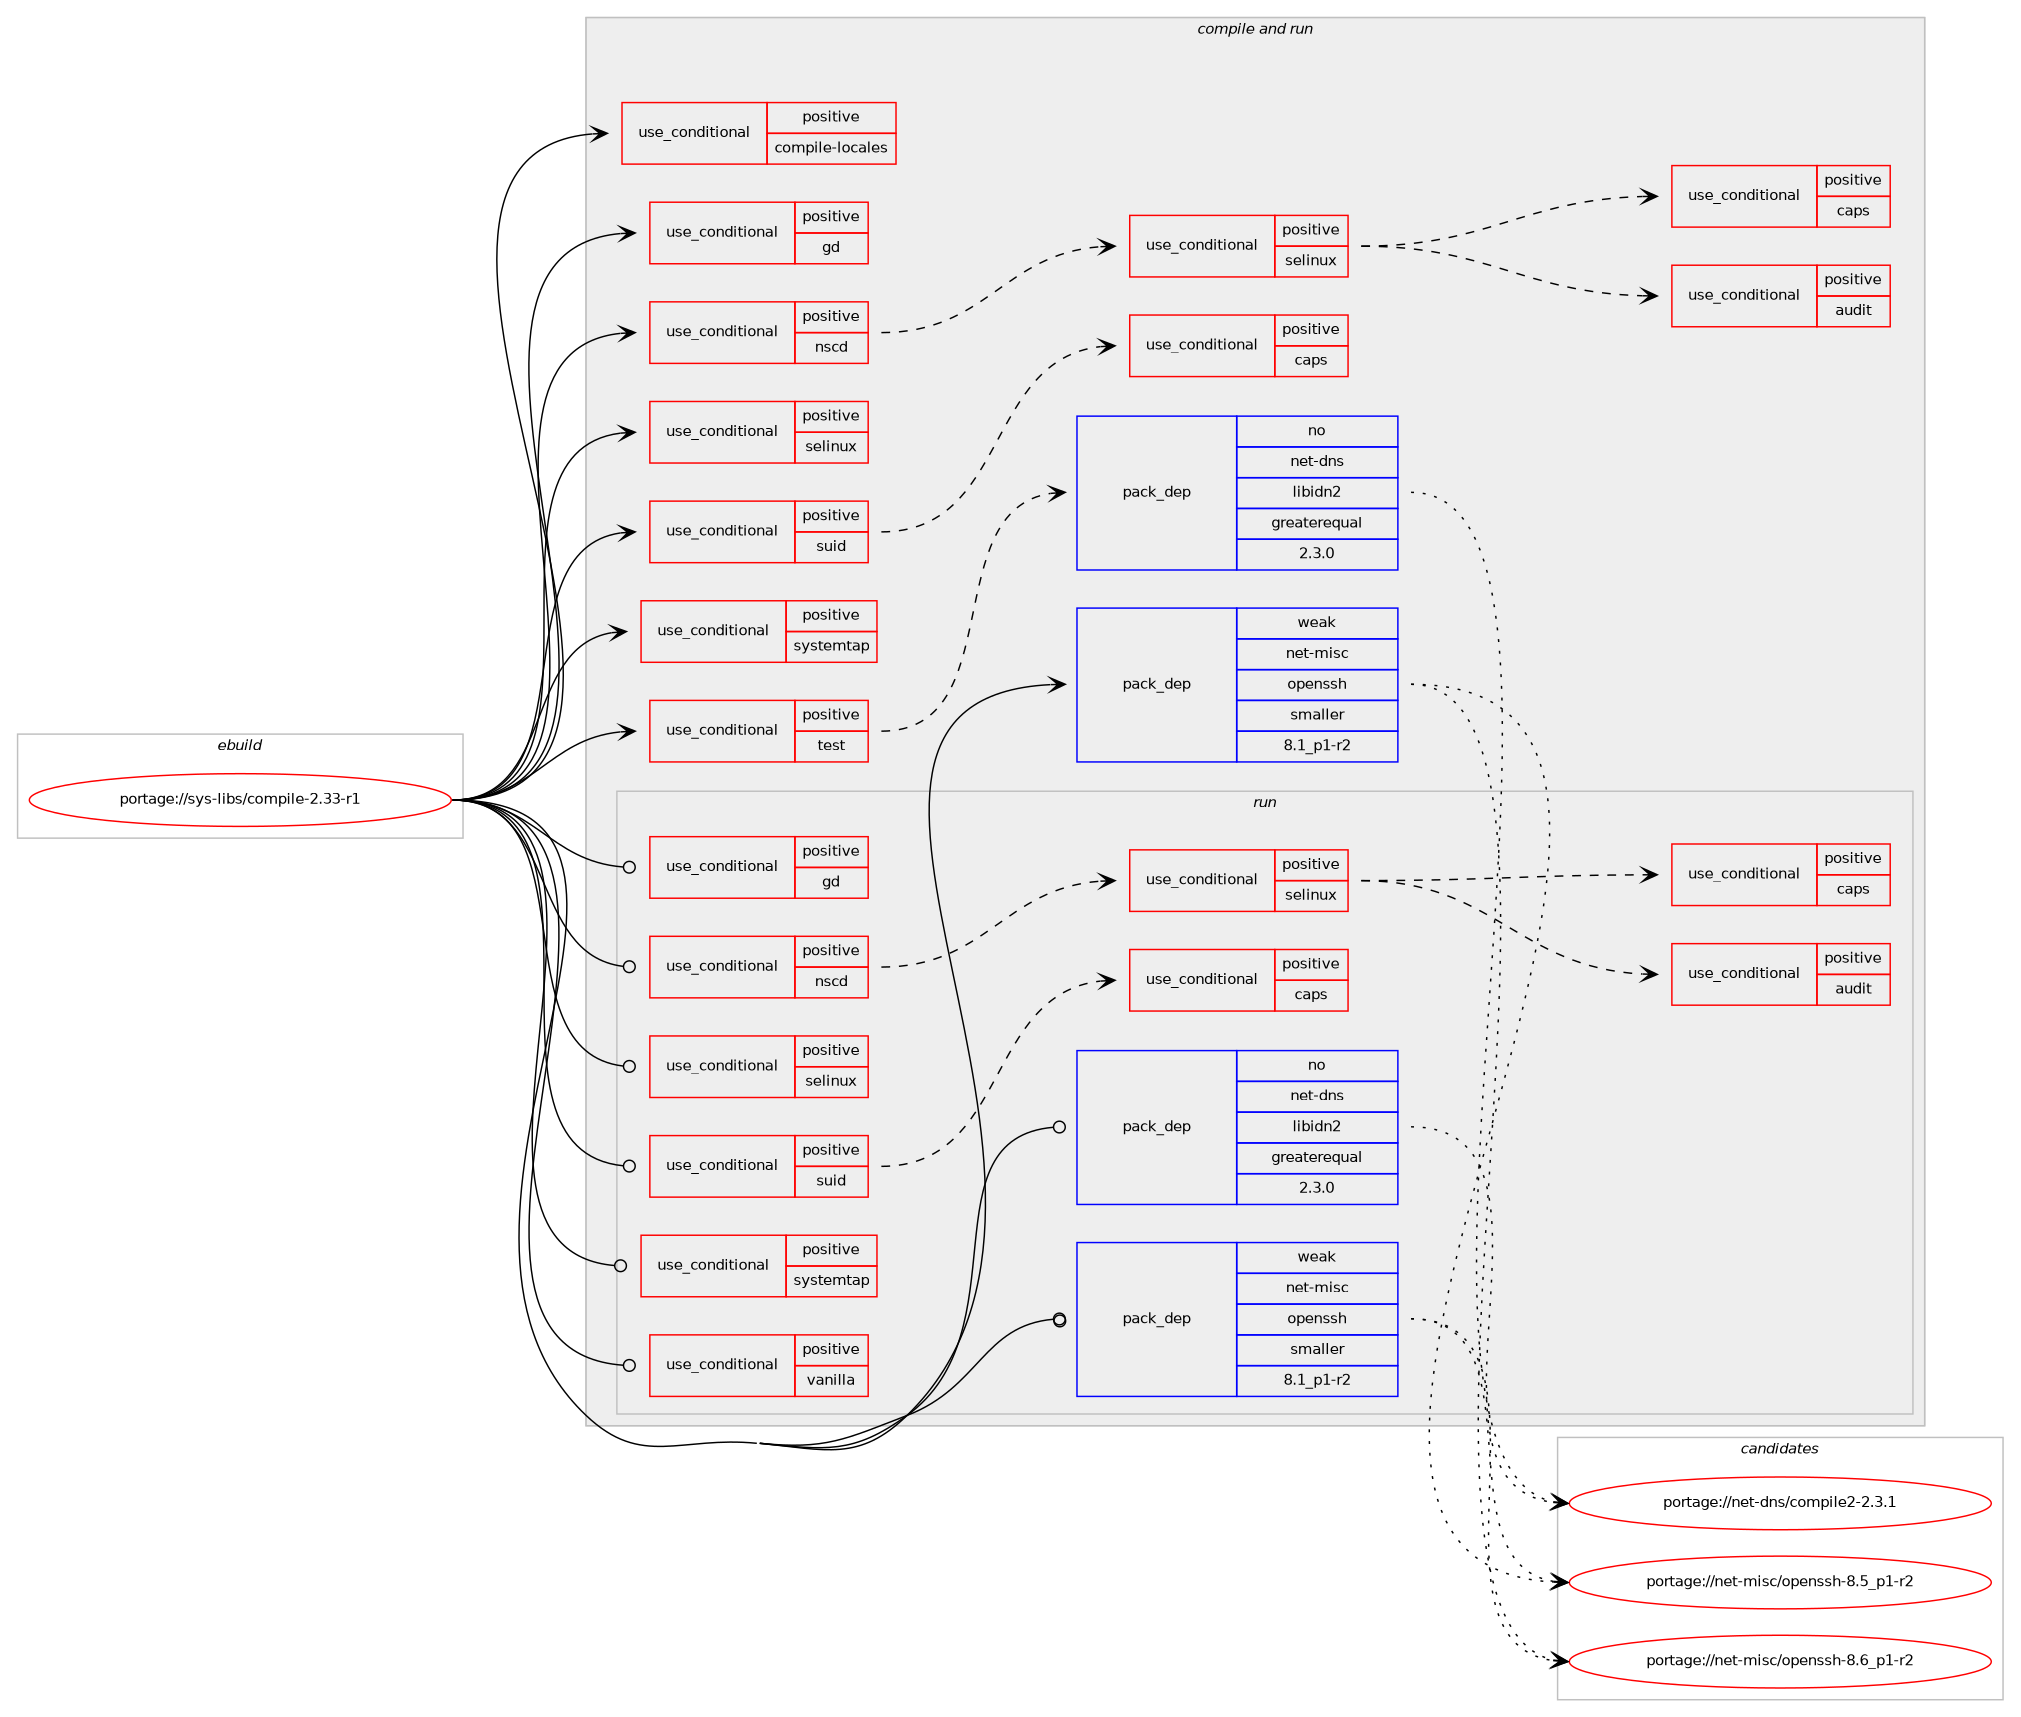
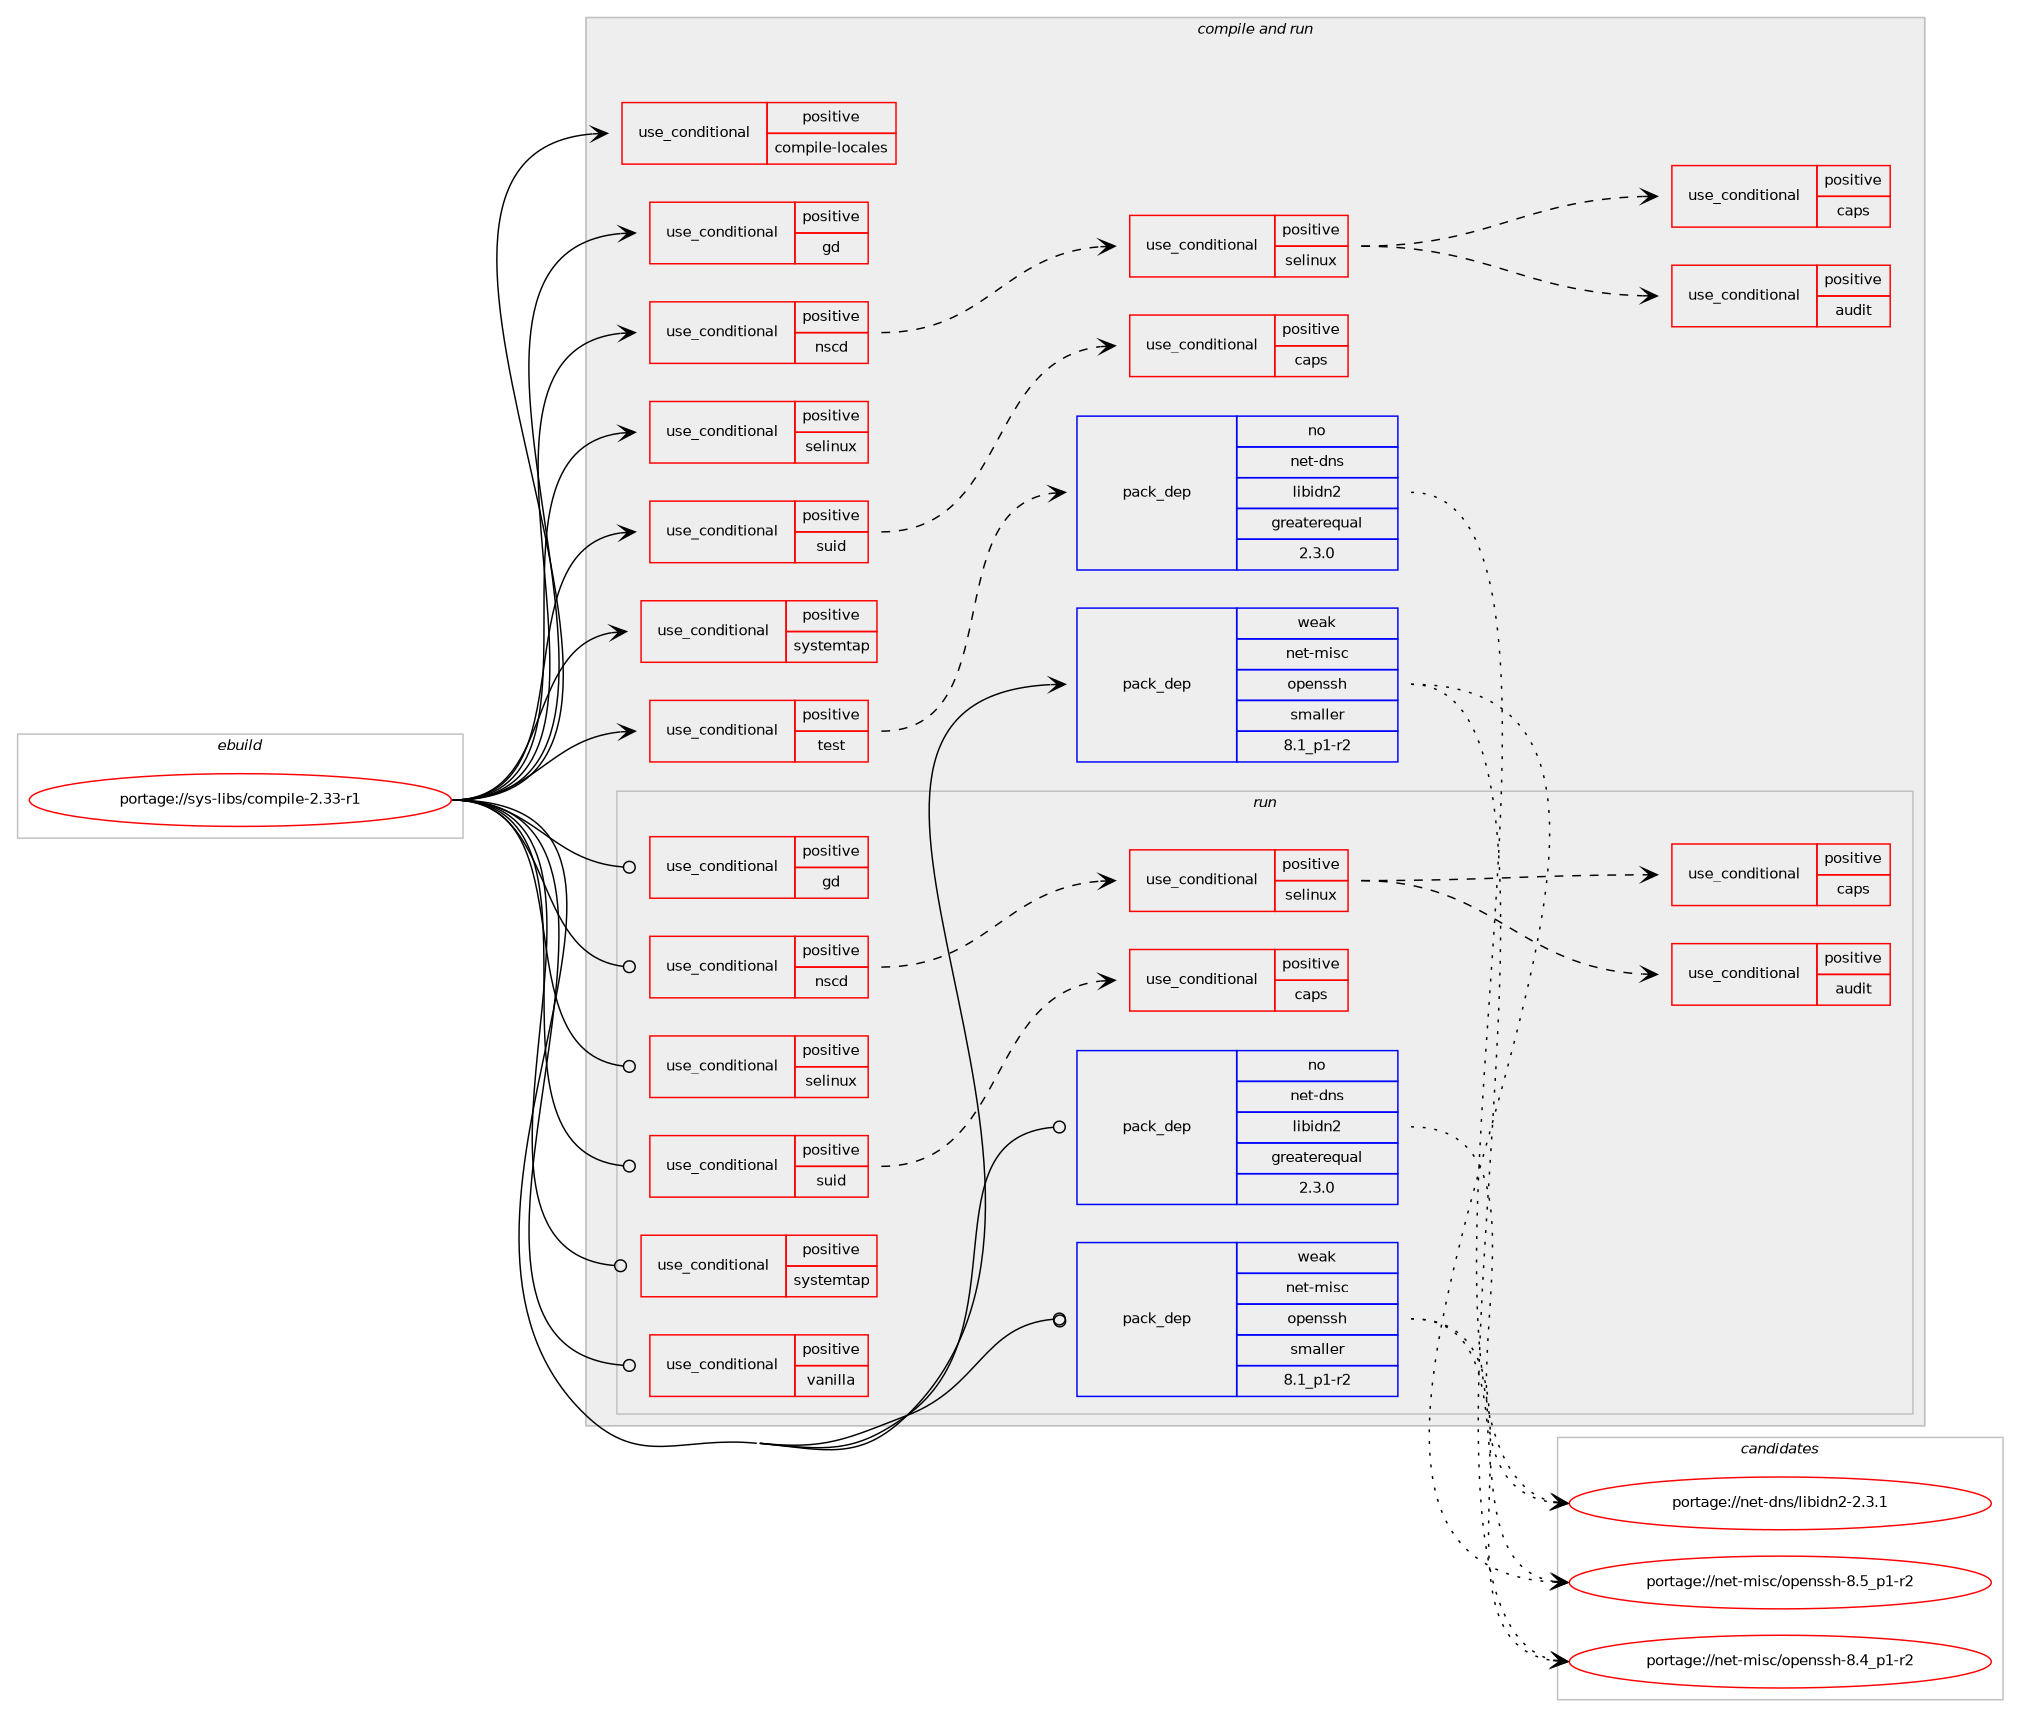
(1780, 1503) -> (1780, 1503)
(1780, 1662) -> (1780, 1662)
